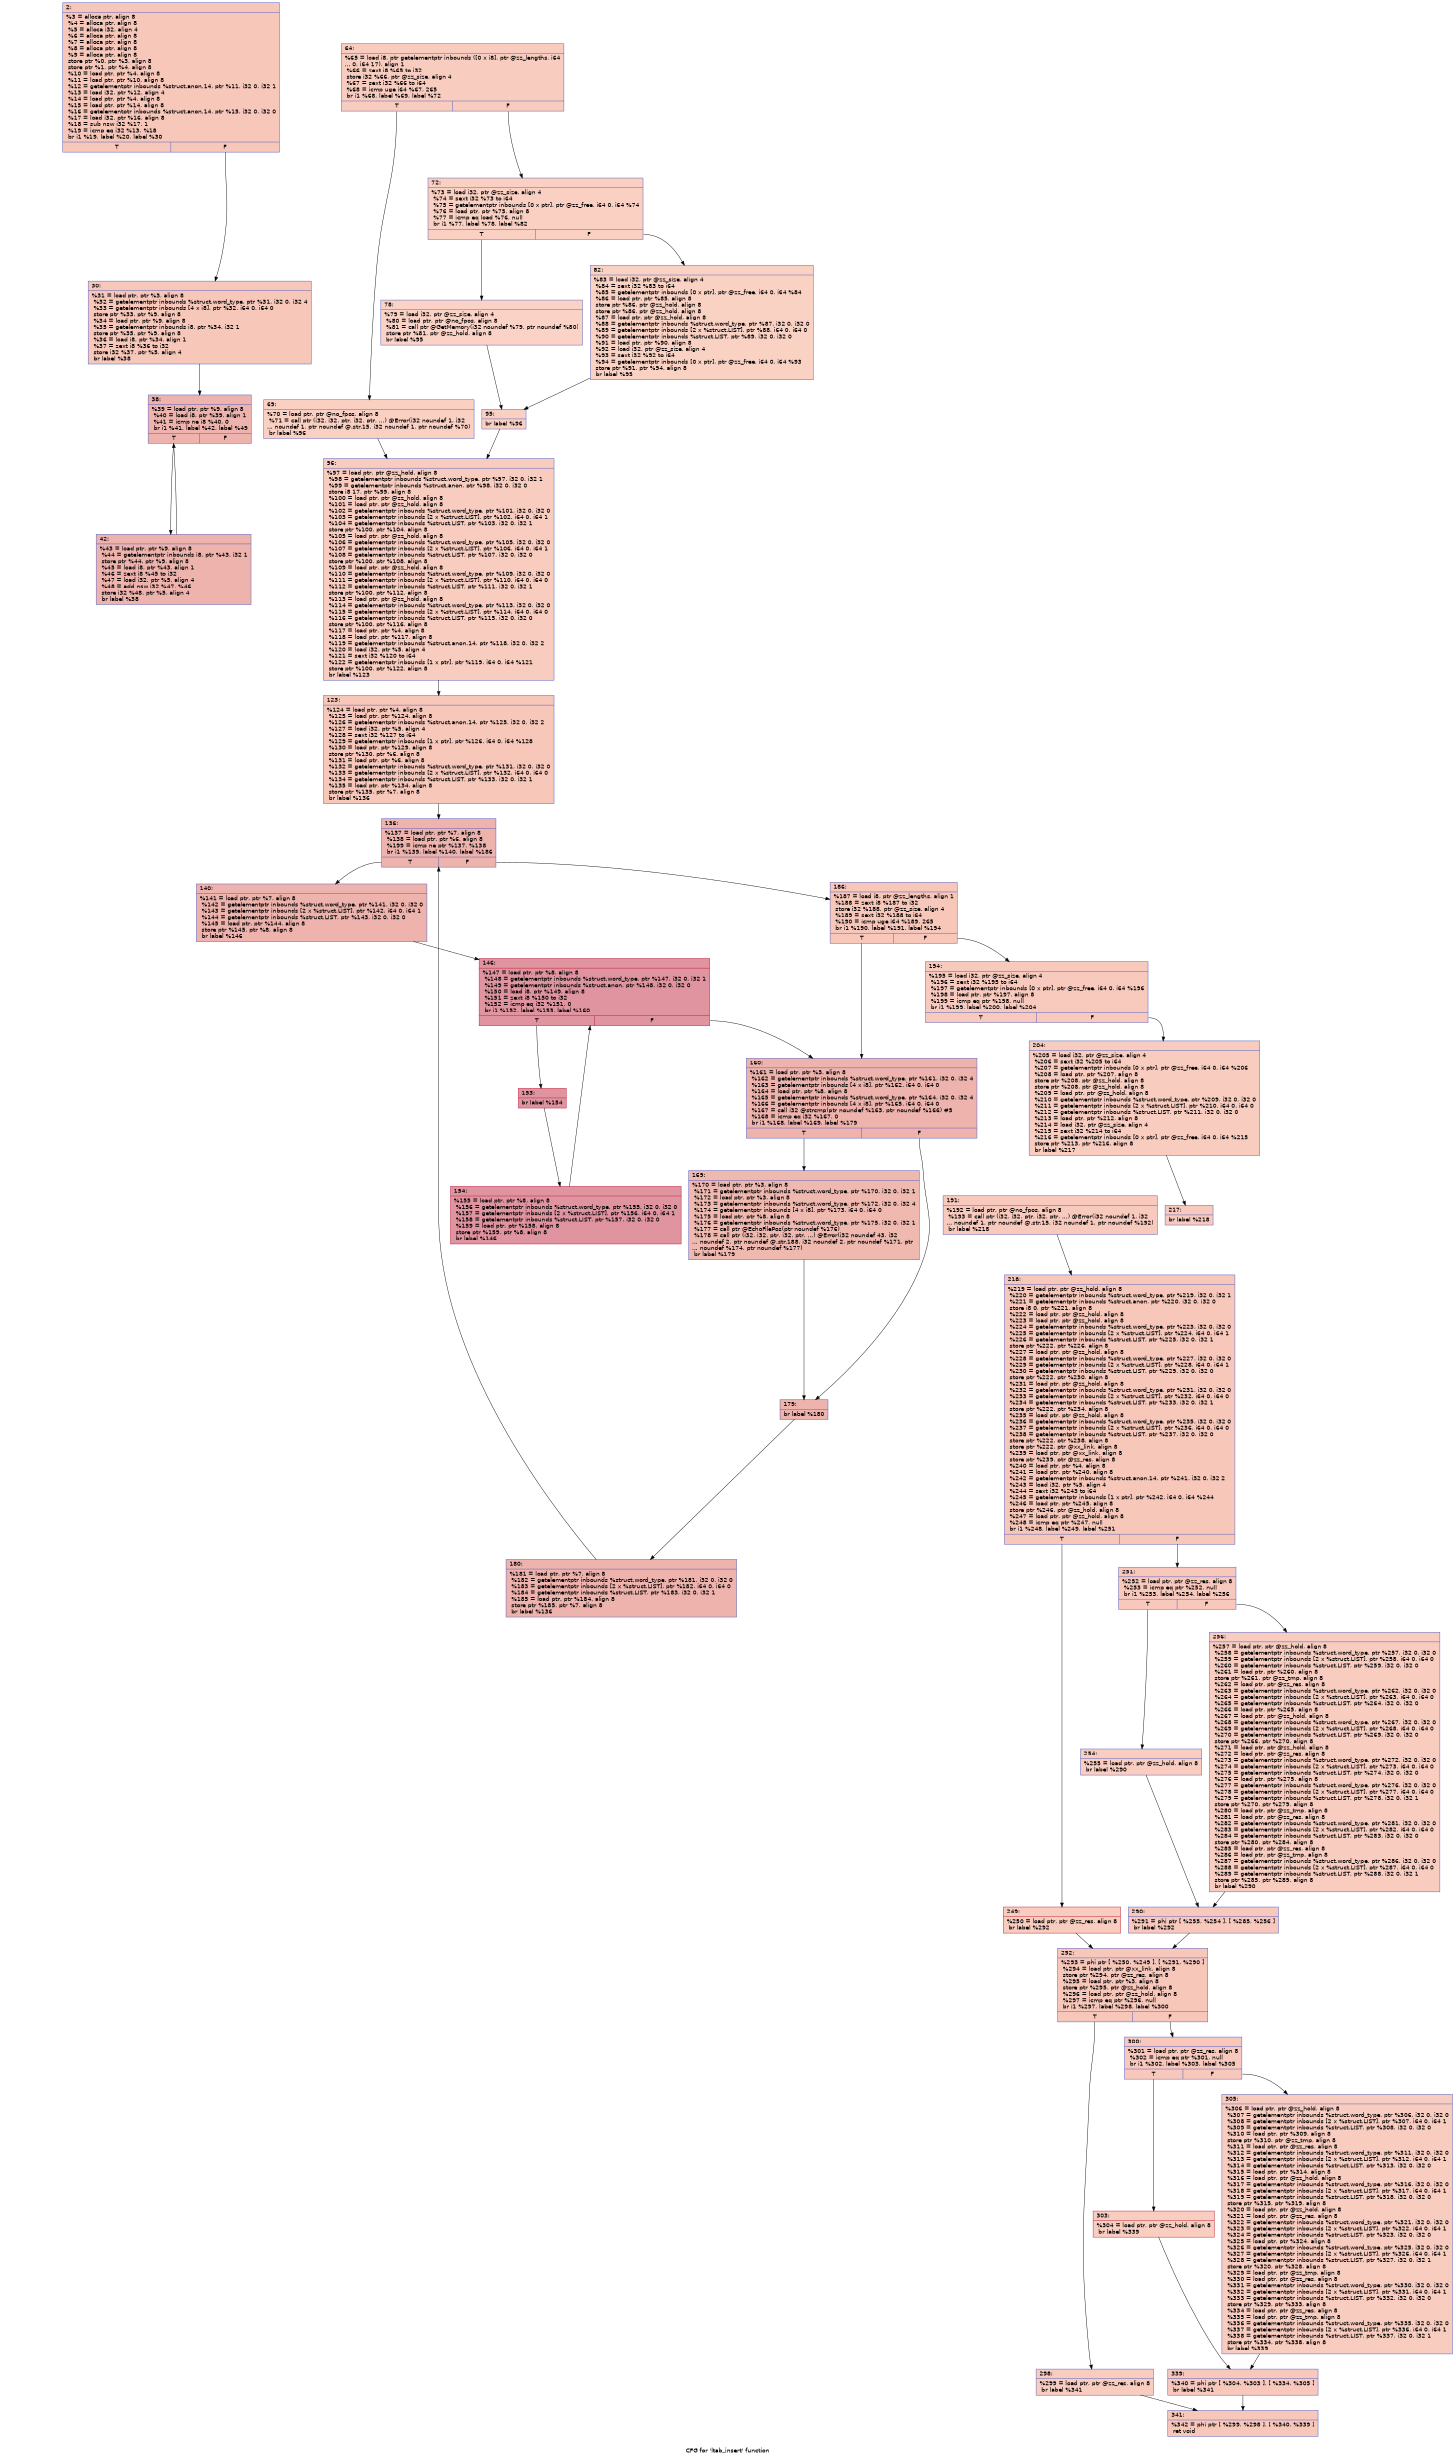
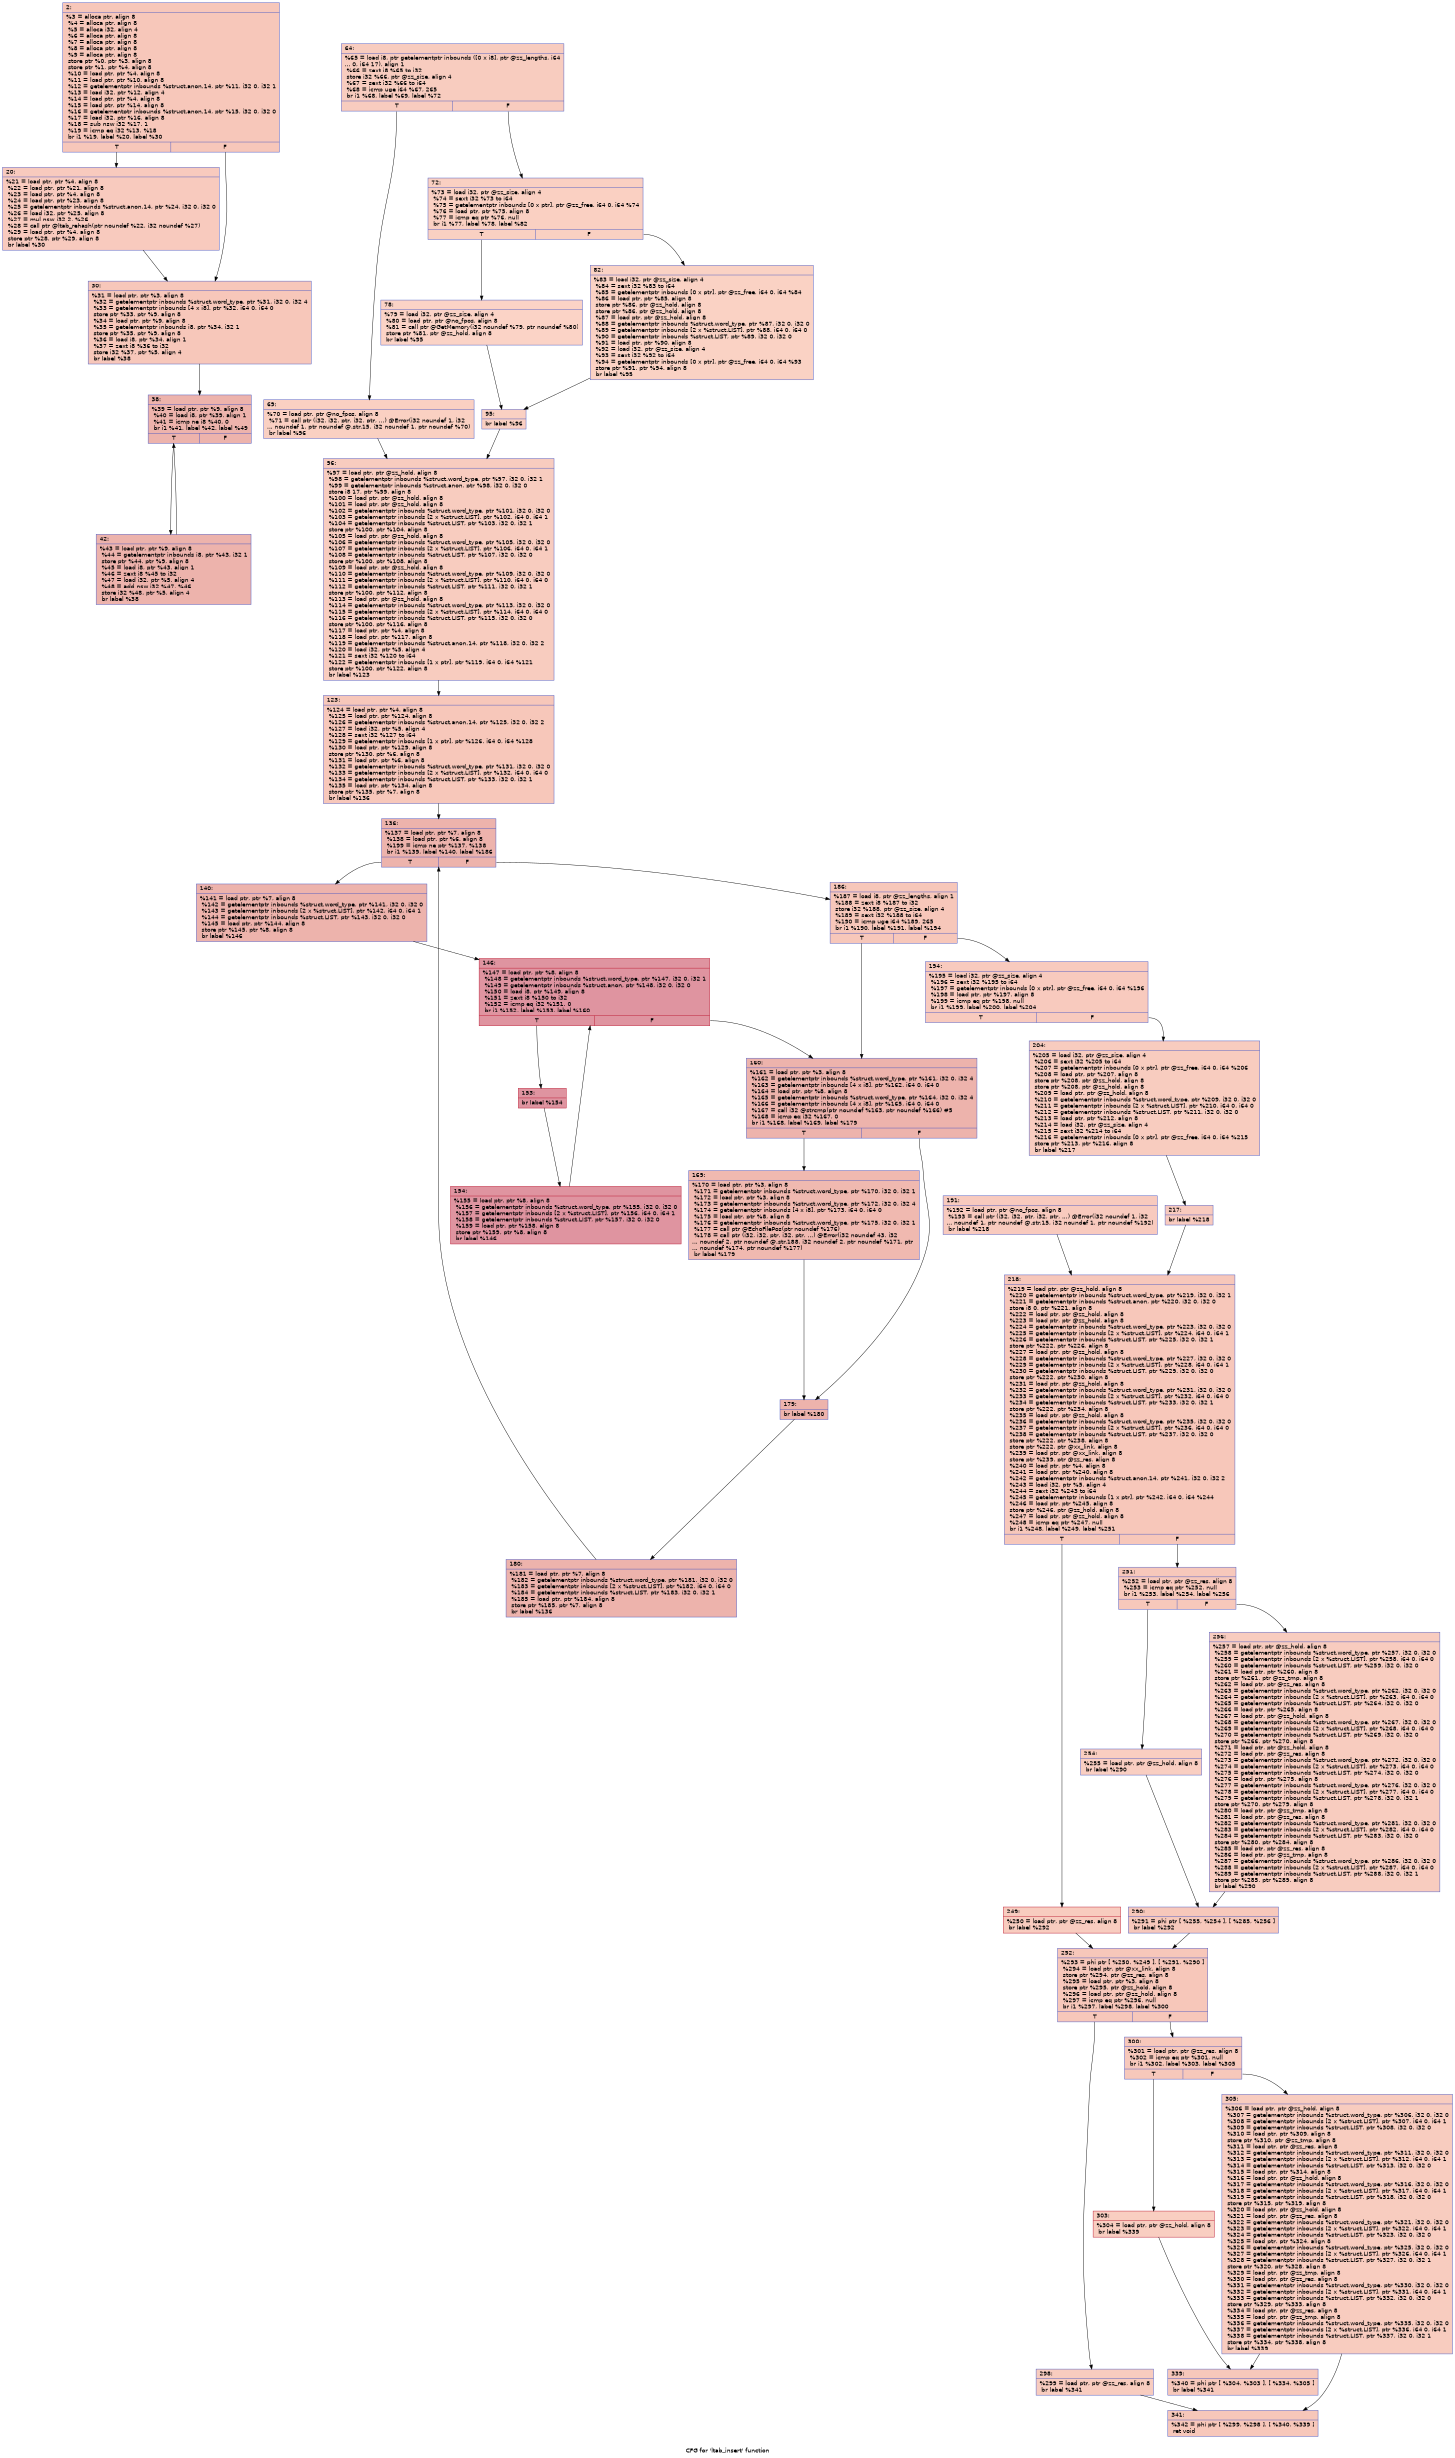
none -> (111, 209)
(477, 218) -> (475, 218)
none -> (1177, 1248)
(1243, 2401) -> (1329, 2384)
